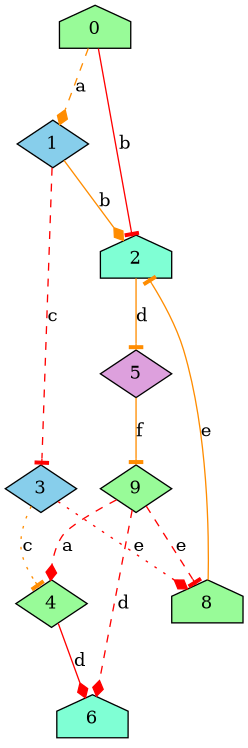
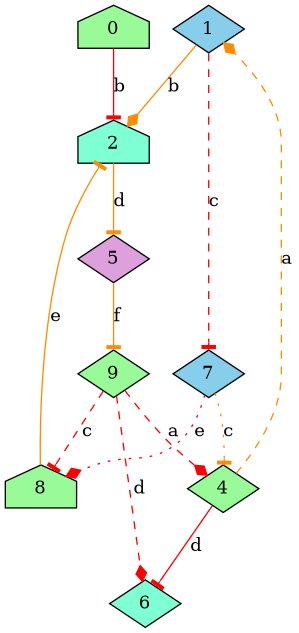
(77, 79) -> (281, 263)
(41, 489) -> (209, 374)
(182, 546) -> (87, 431)
(69, 653) -> (186, 543)
(92, 719) -> (145, 604)
